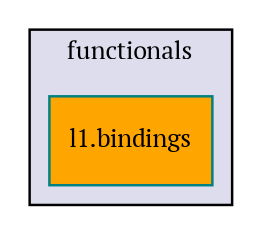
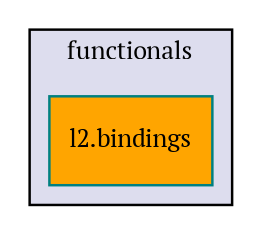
(131, 141) -> (131, 141)
